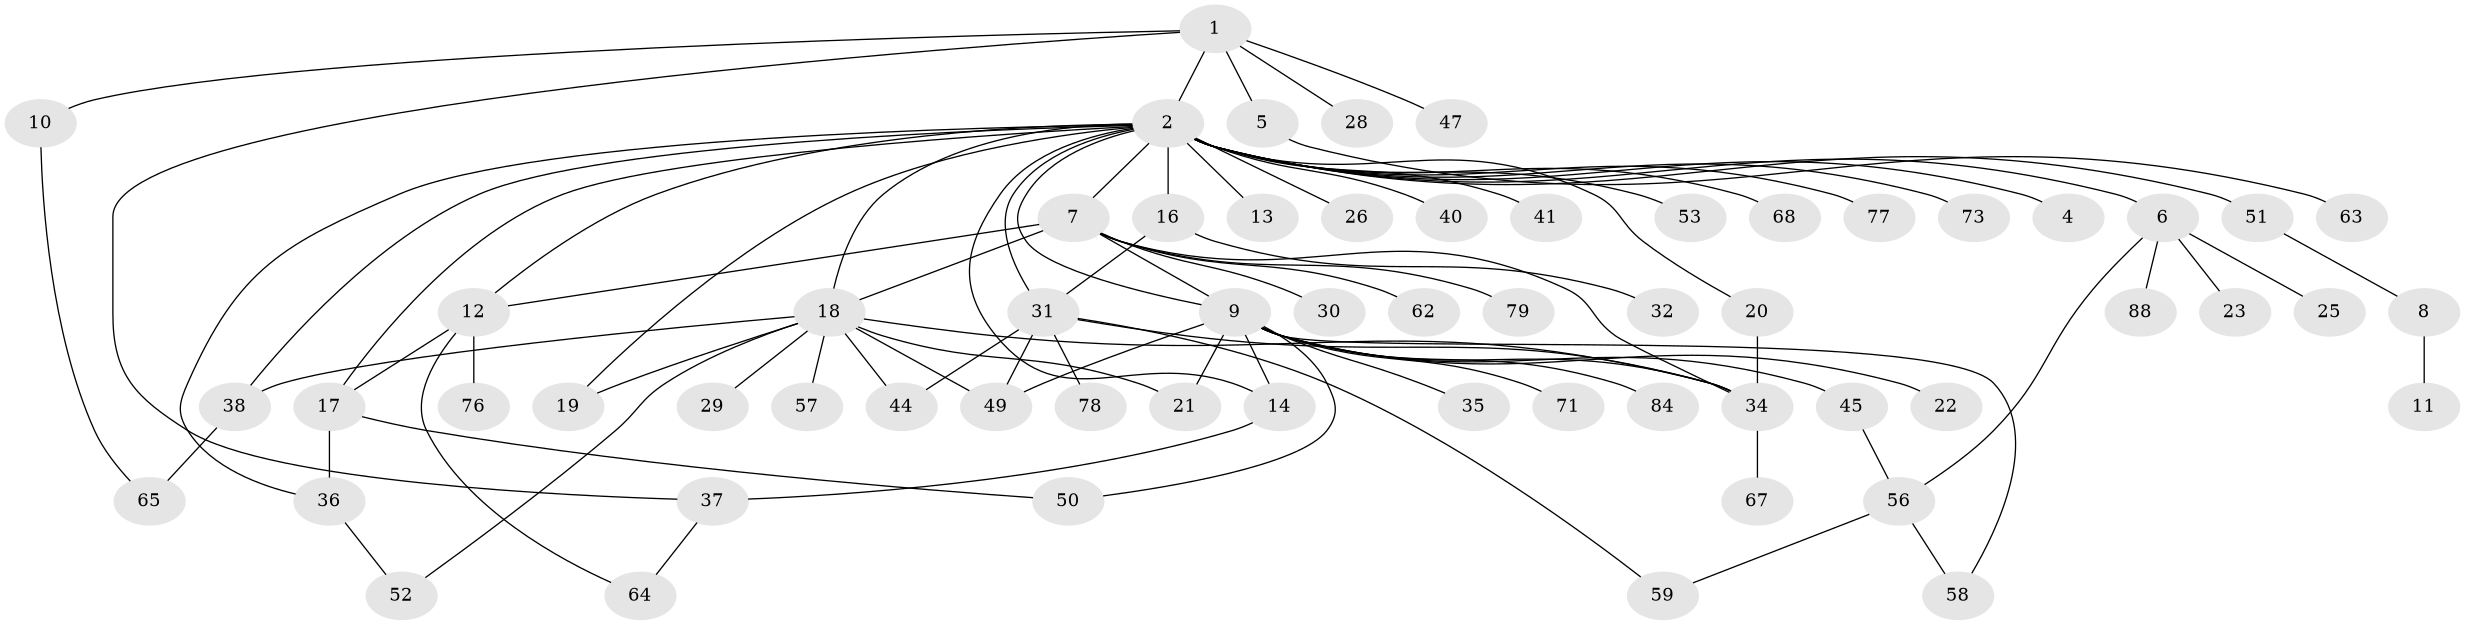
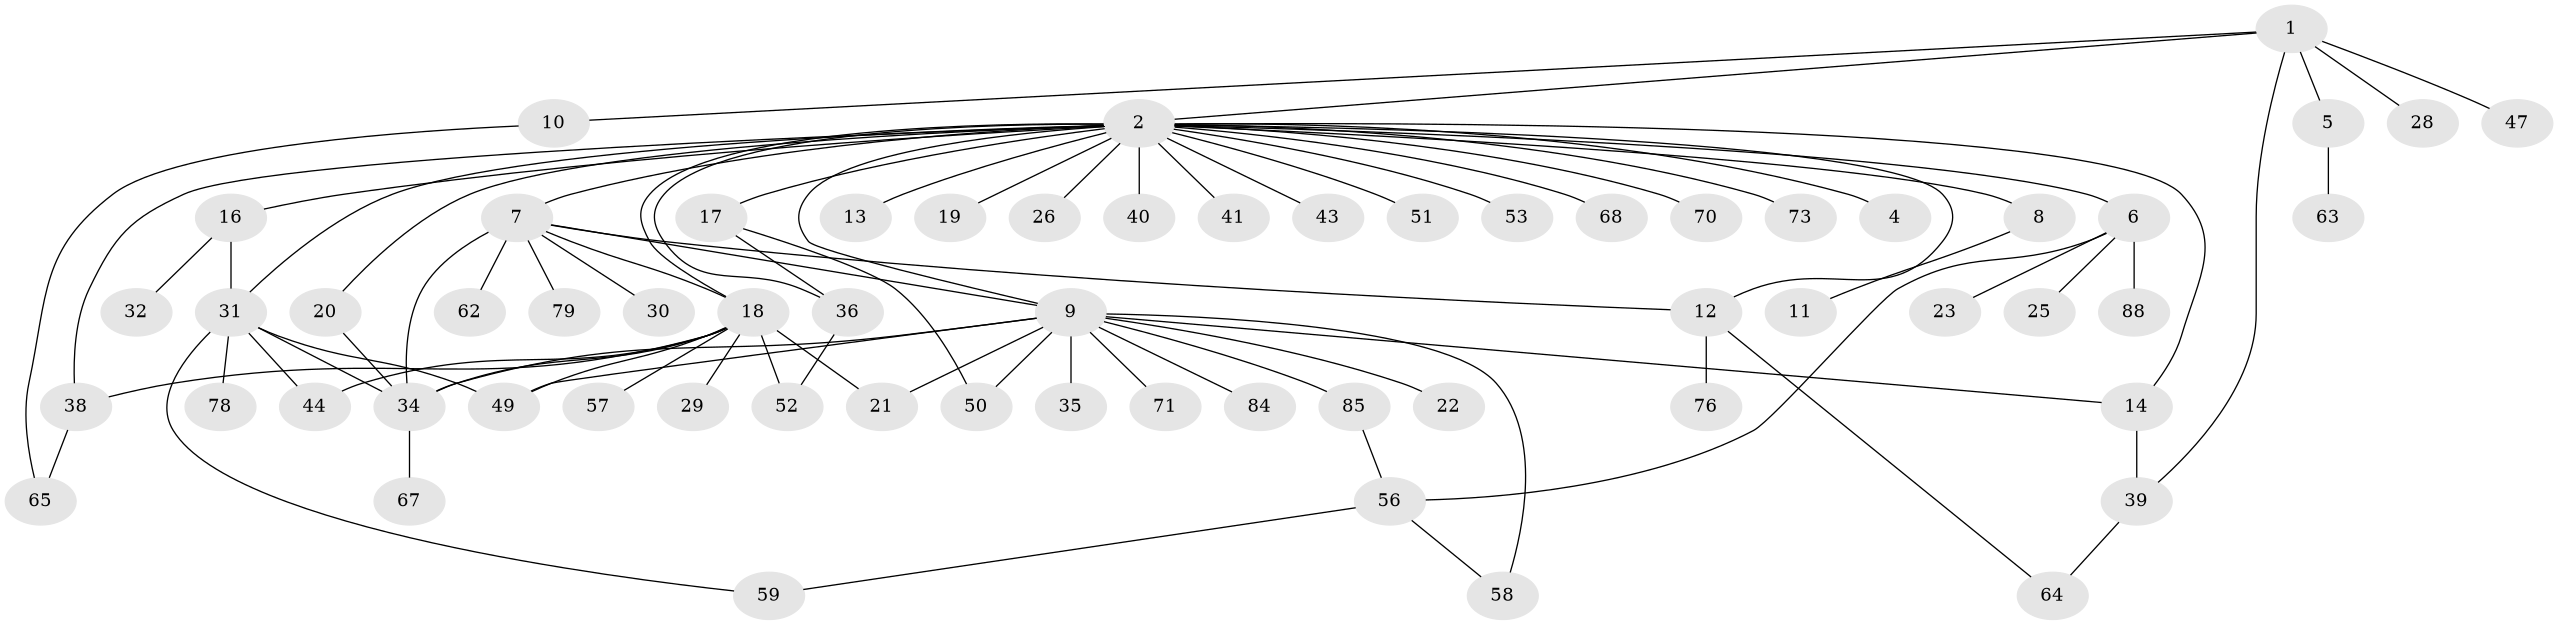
none -> (1328, 218)
(1880, 218) -> (1706, 218)
(2341, 265) -> (1763, 164)
(418, 349) -> none
(692, 358) -> none
(1852, 407) -> (1354, 407)
(713, 501) -> (2137, 501)
